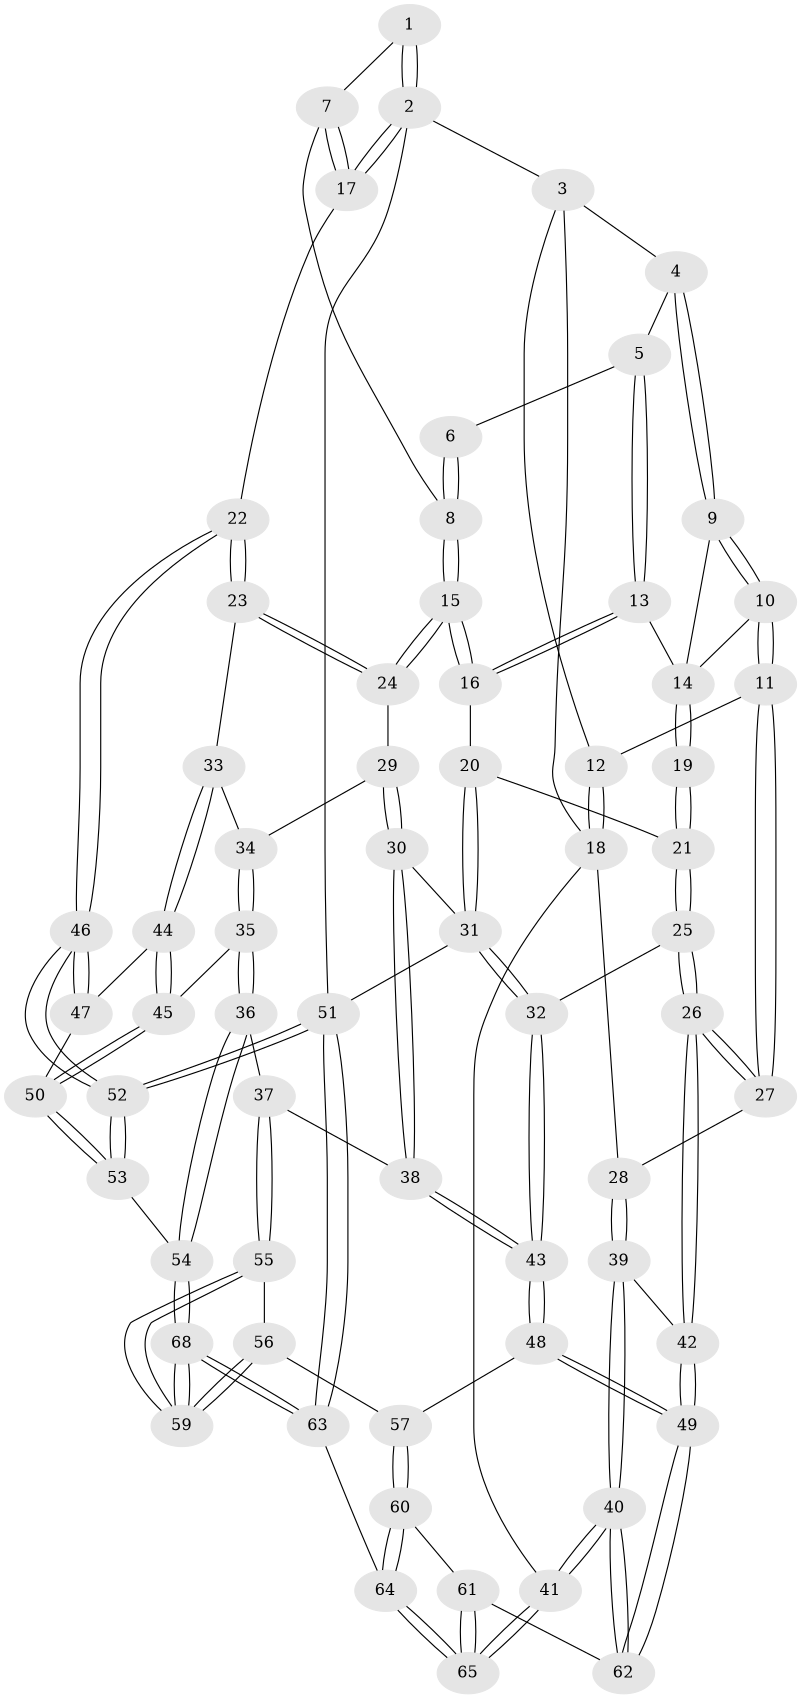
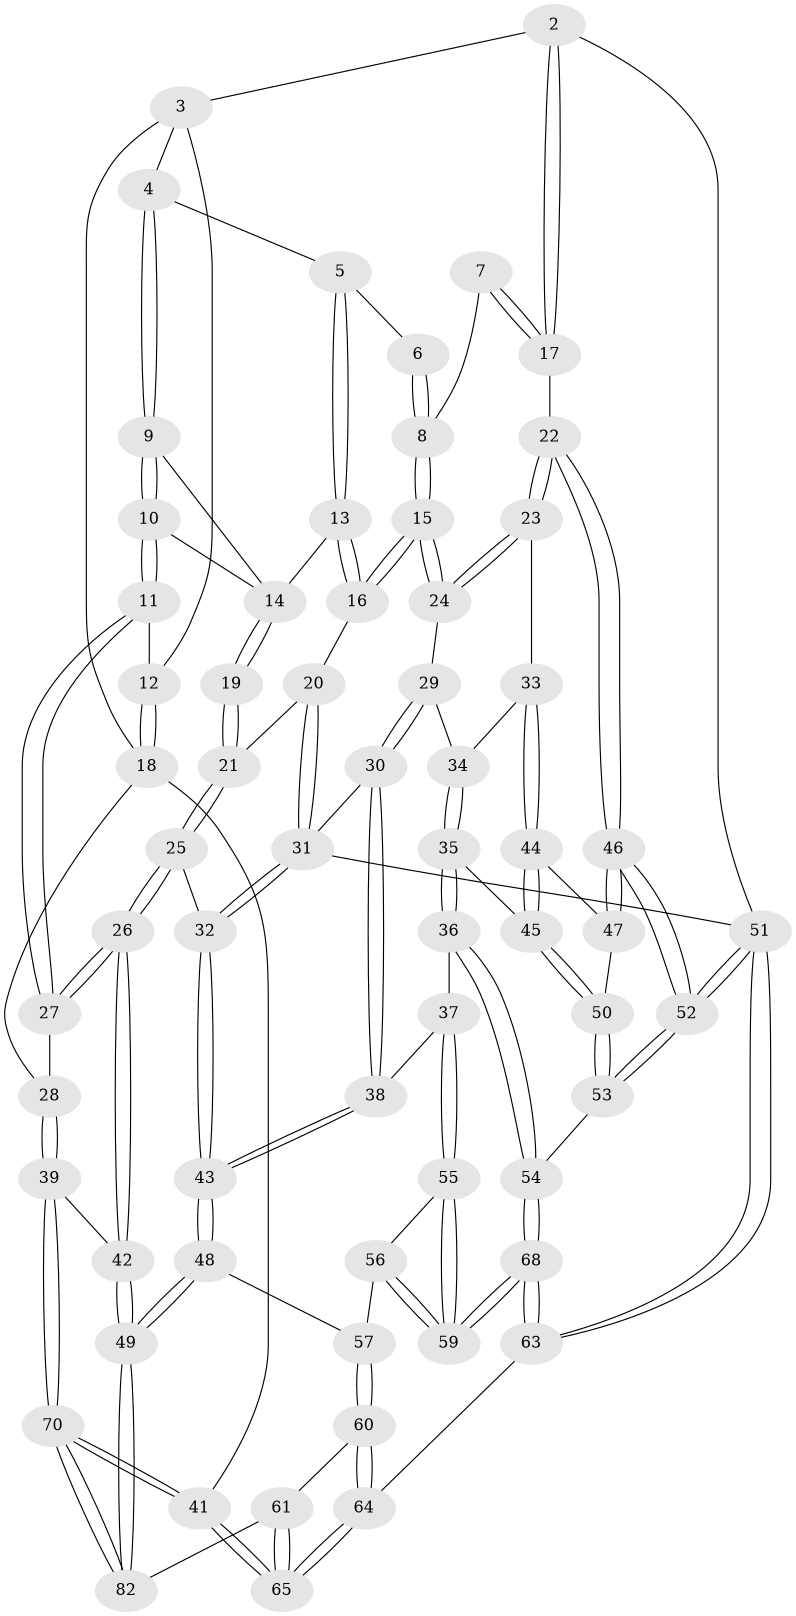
(410, 25) -> none
(615, 1508) -> (53, 1426)
(624, 1673) -> (126, 1591)
